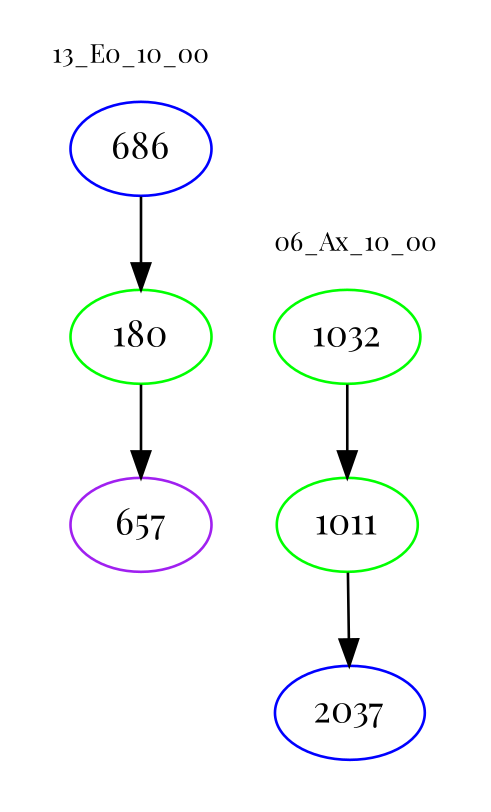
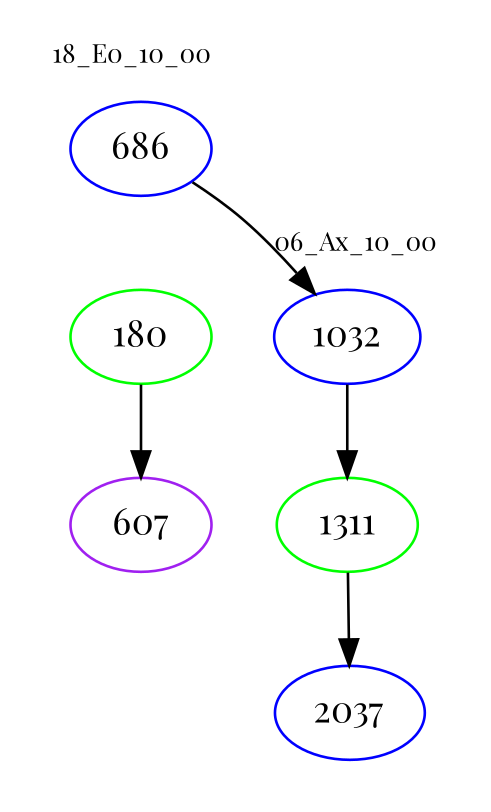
(132, 56) -> (132, 56)
(141, 230) -> (271, 245)
(347, 337) -> (347, 337)
(141, 525) -> (141, 525)
(347, 525) -> (347, 525)
